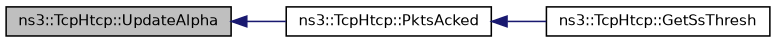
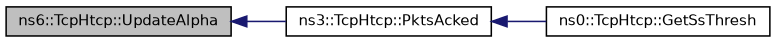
(119, 21) -> (119, 21)
(658, 21) -> (658, 21)
